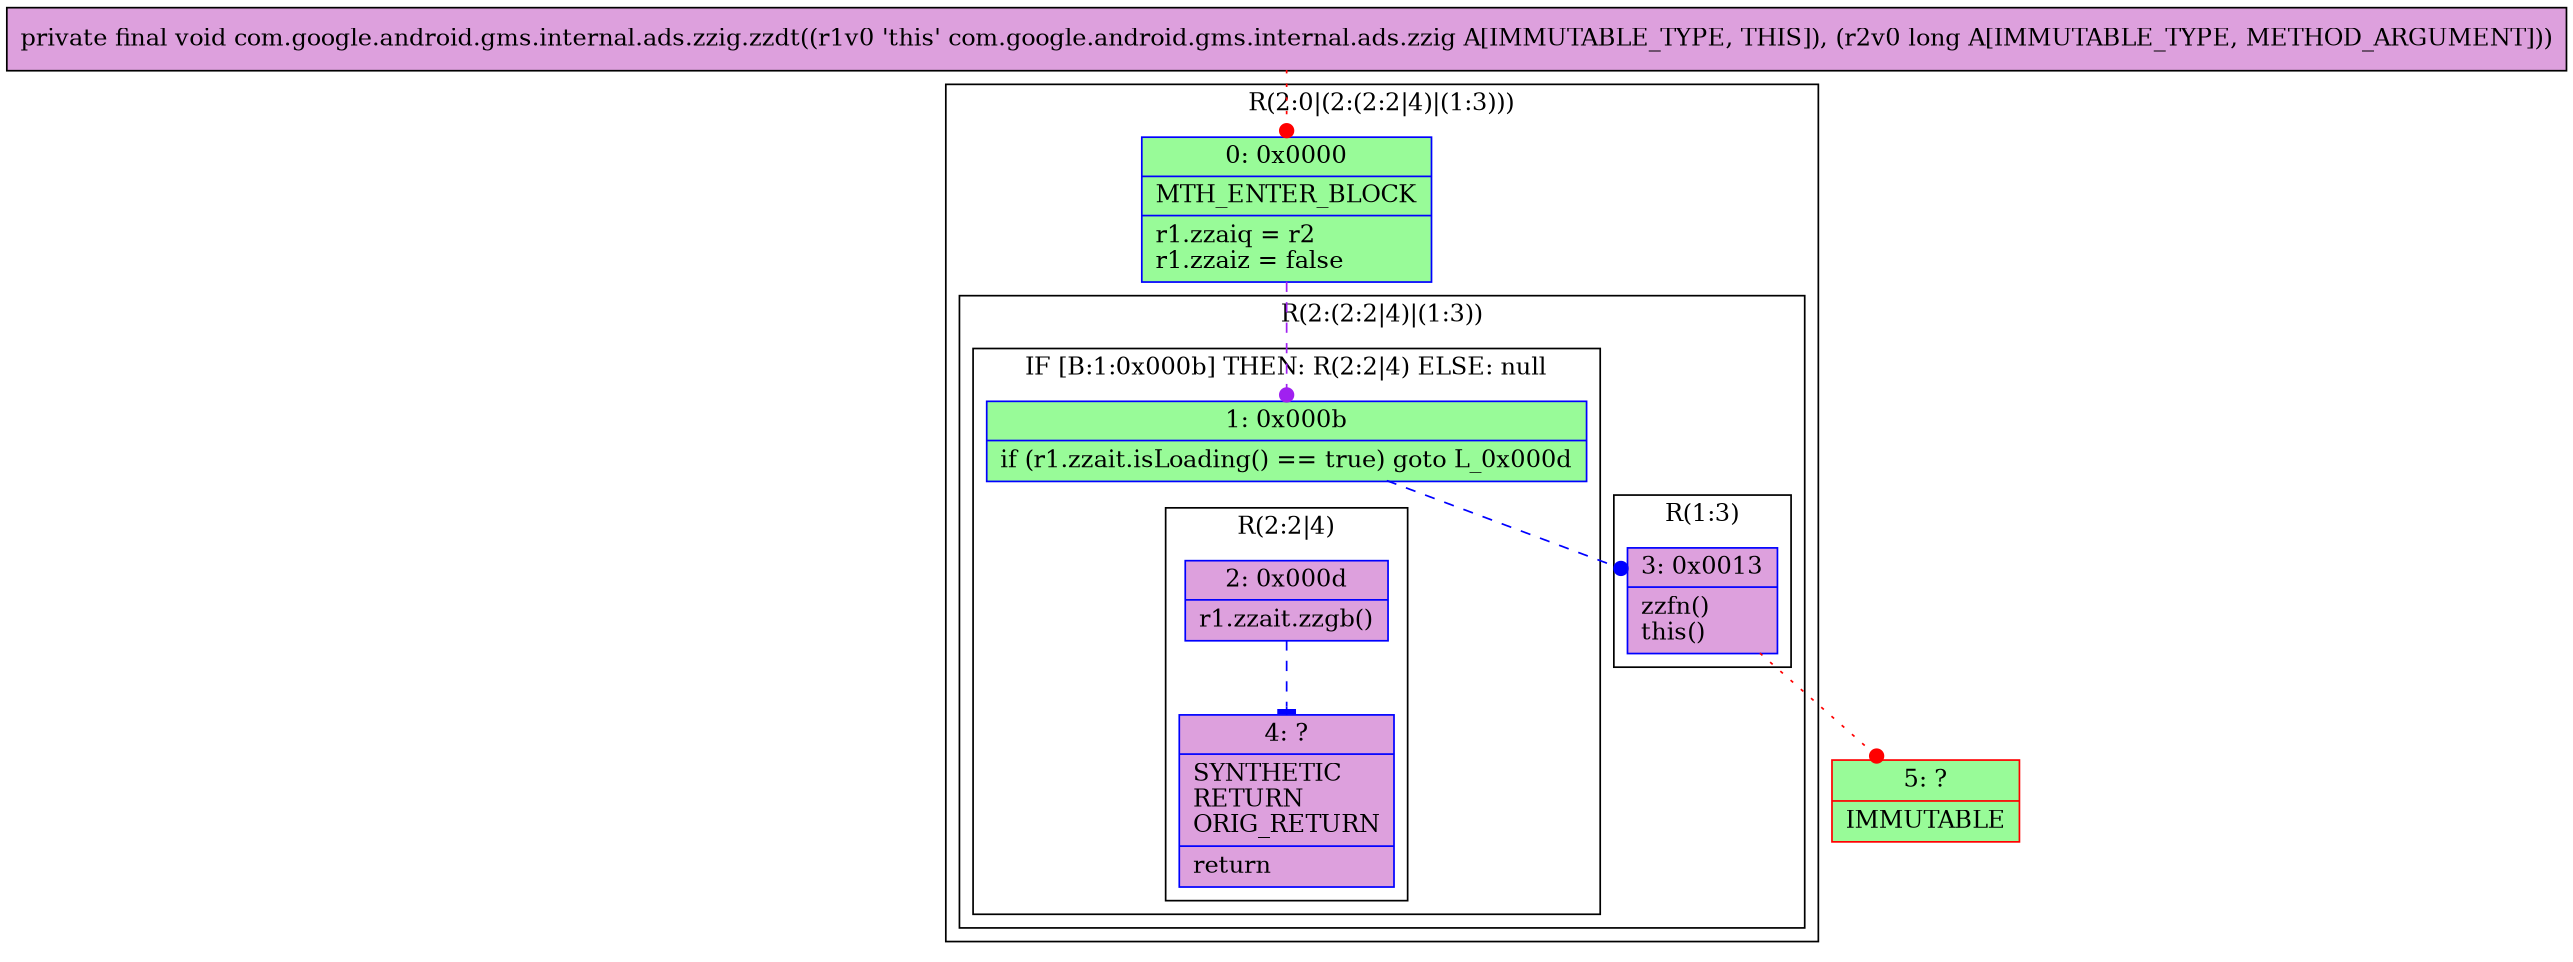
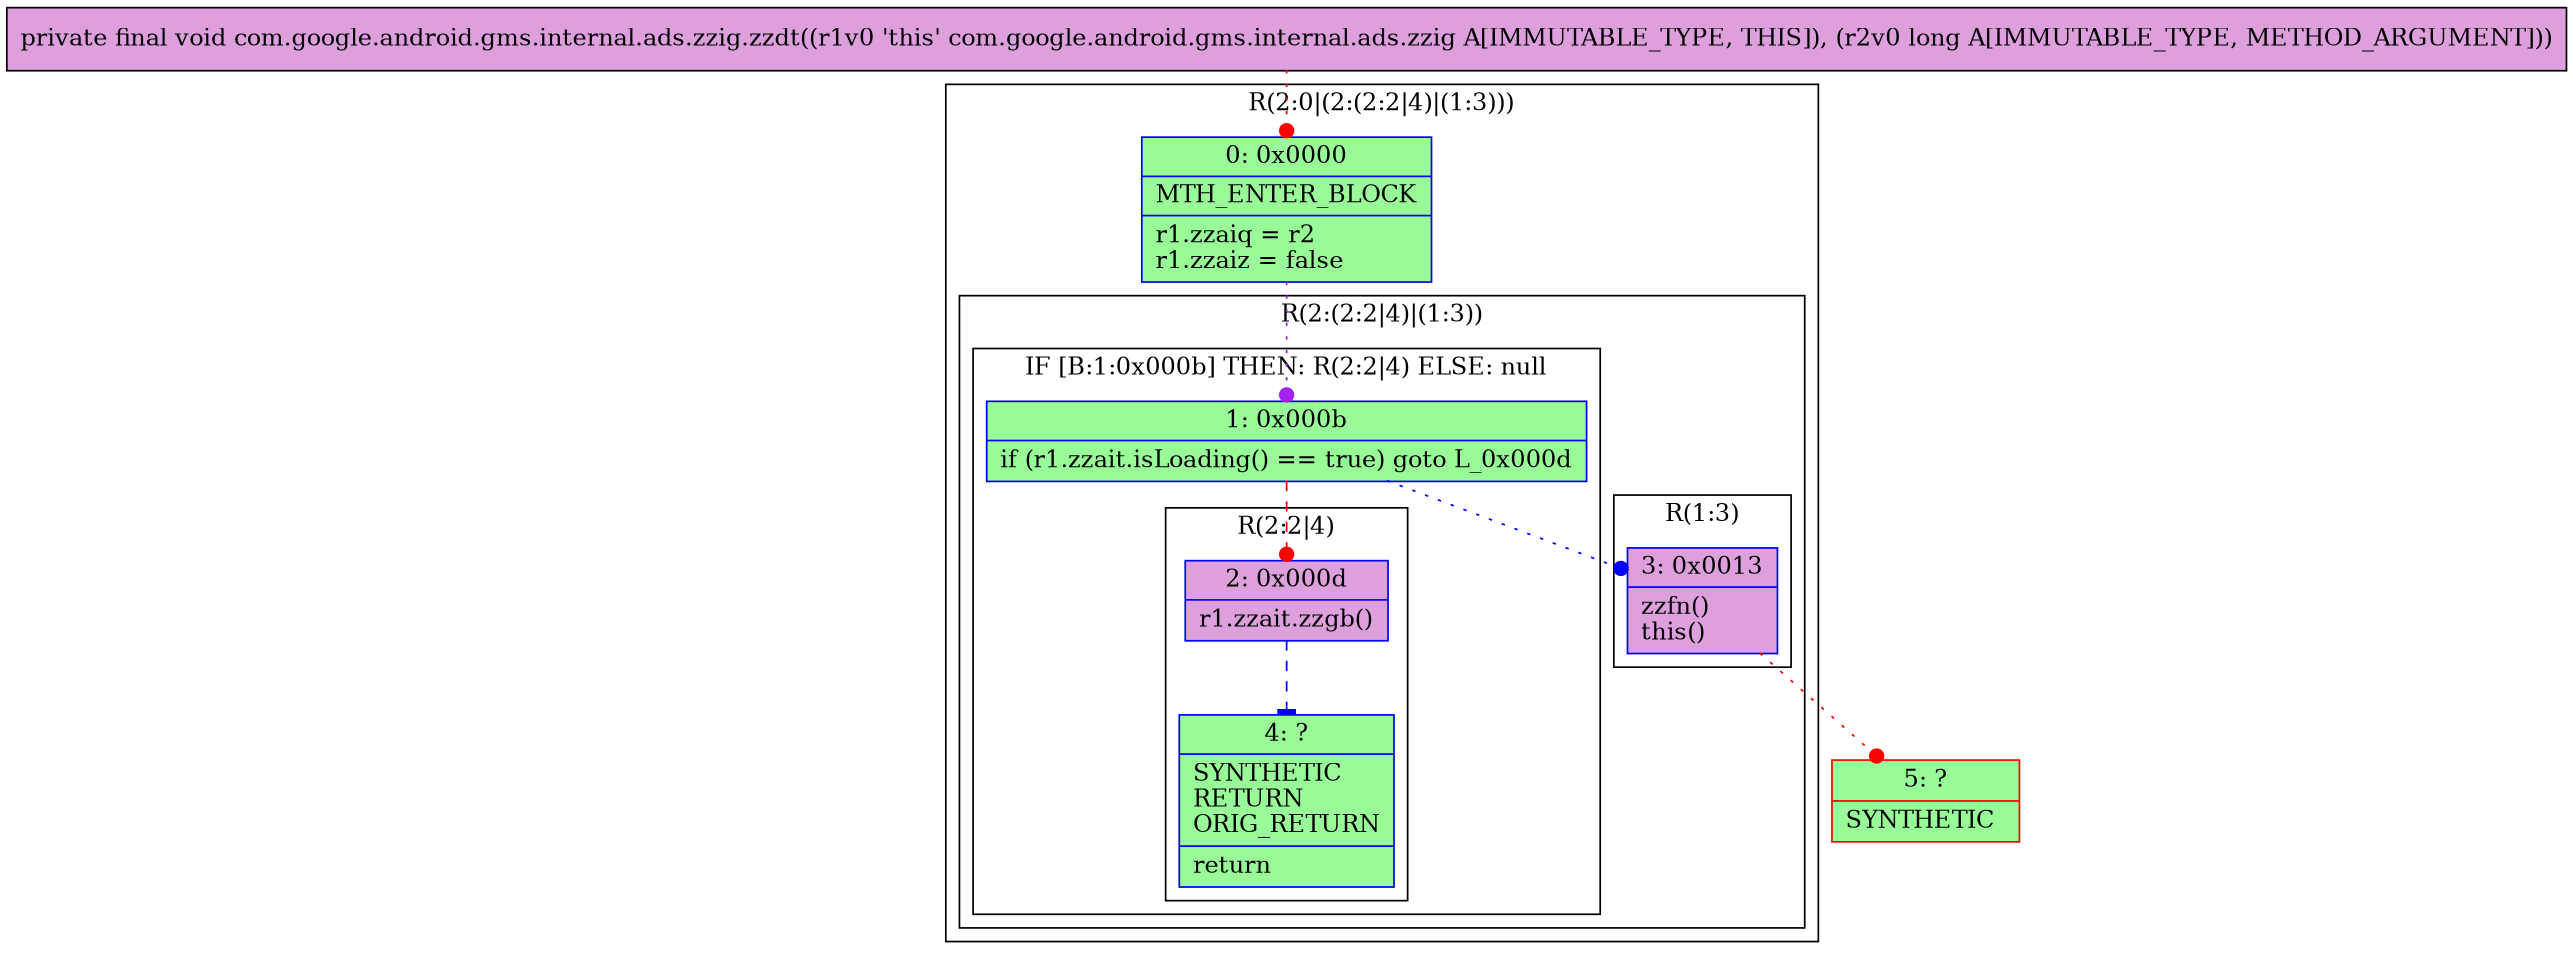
(1287, 335) -> (1287, 335)
none -> (1287, 519)
(1501, 523) -> (1501, 523)
(1287, 801) -> (1287, 801)
(1926, 821) -> (1921, 821)
